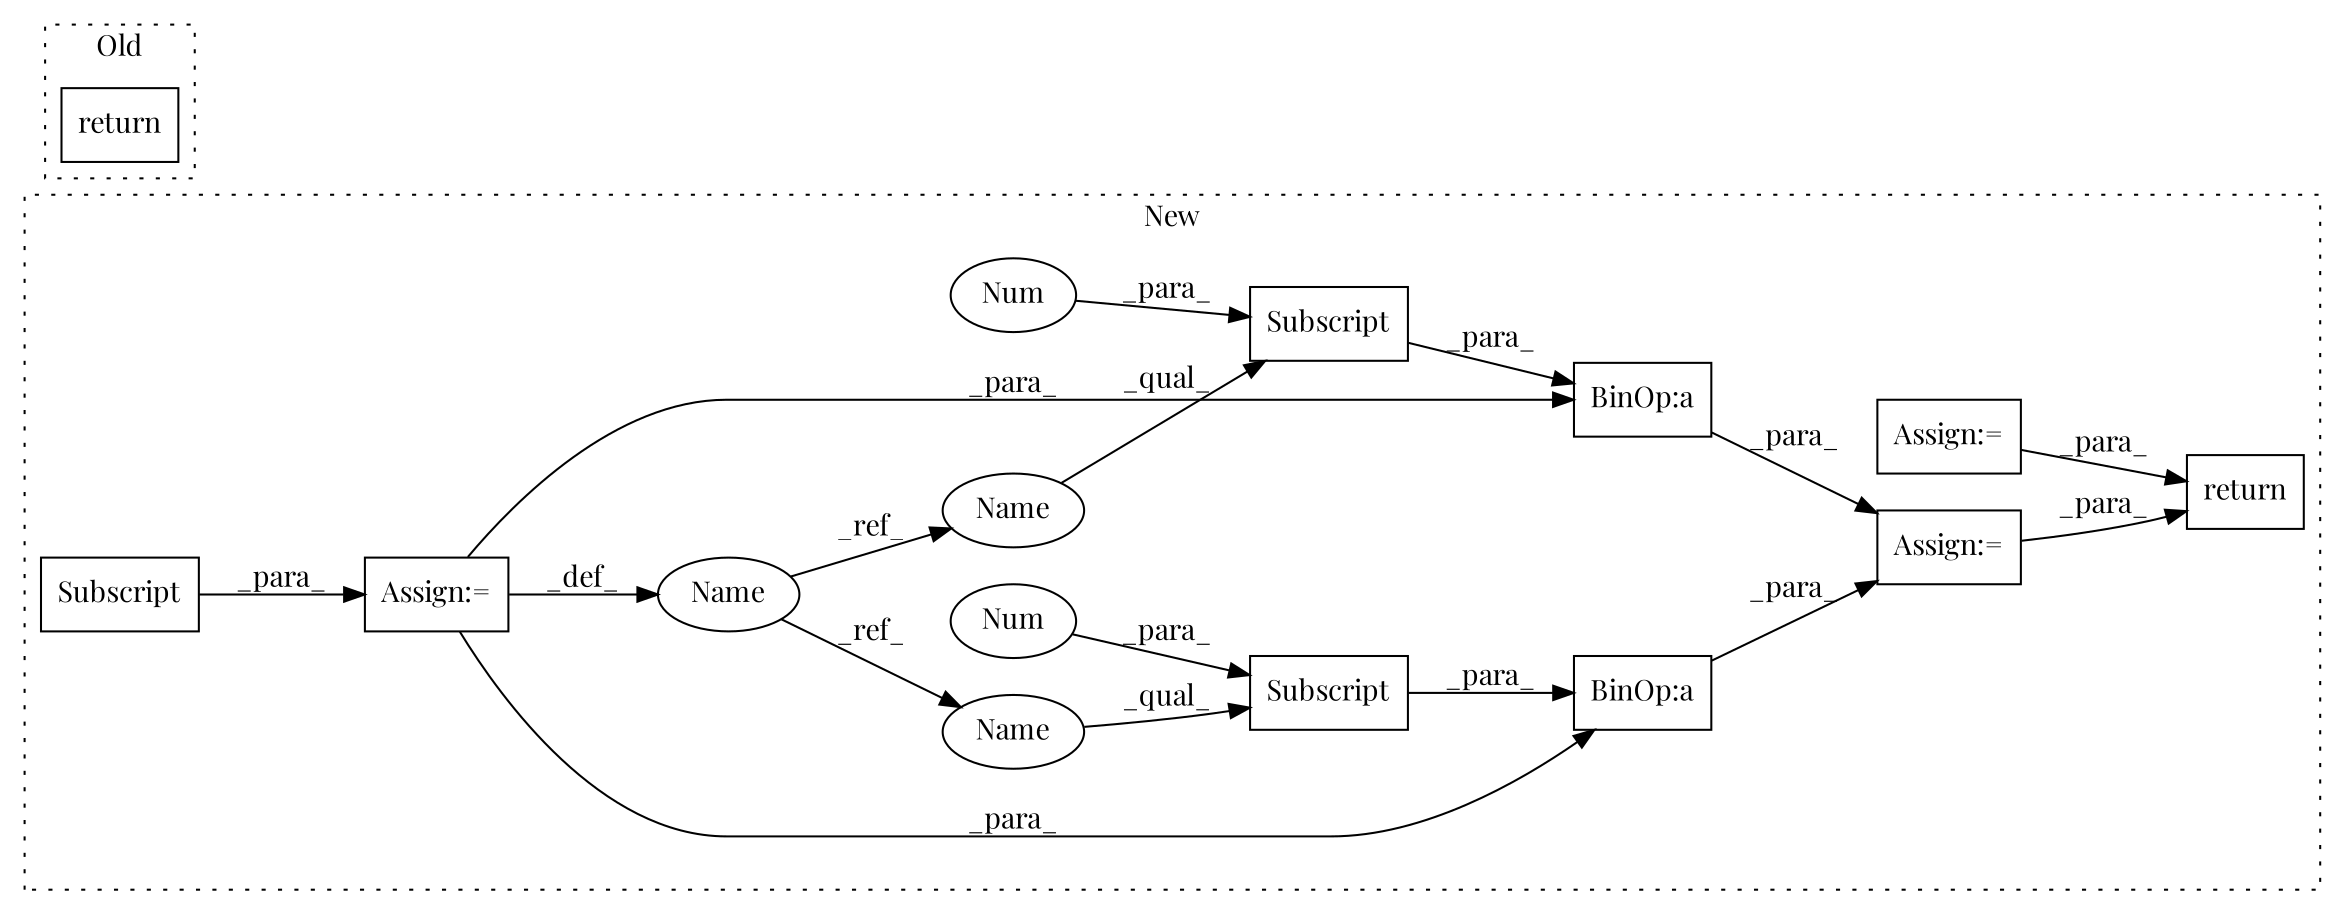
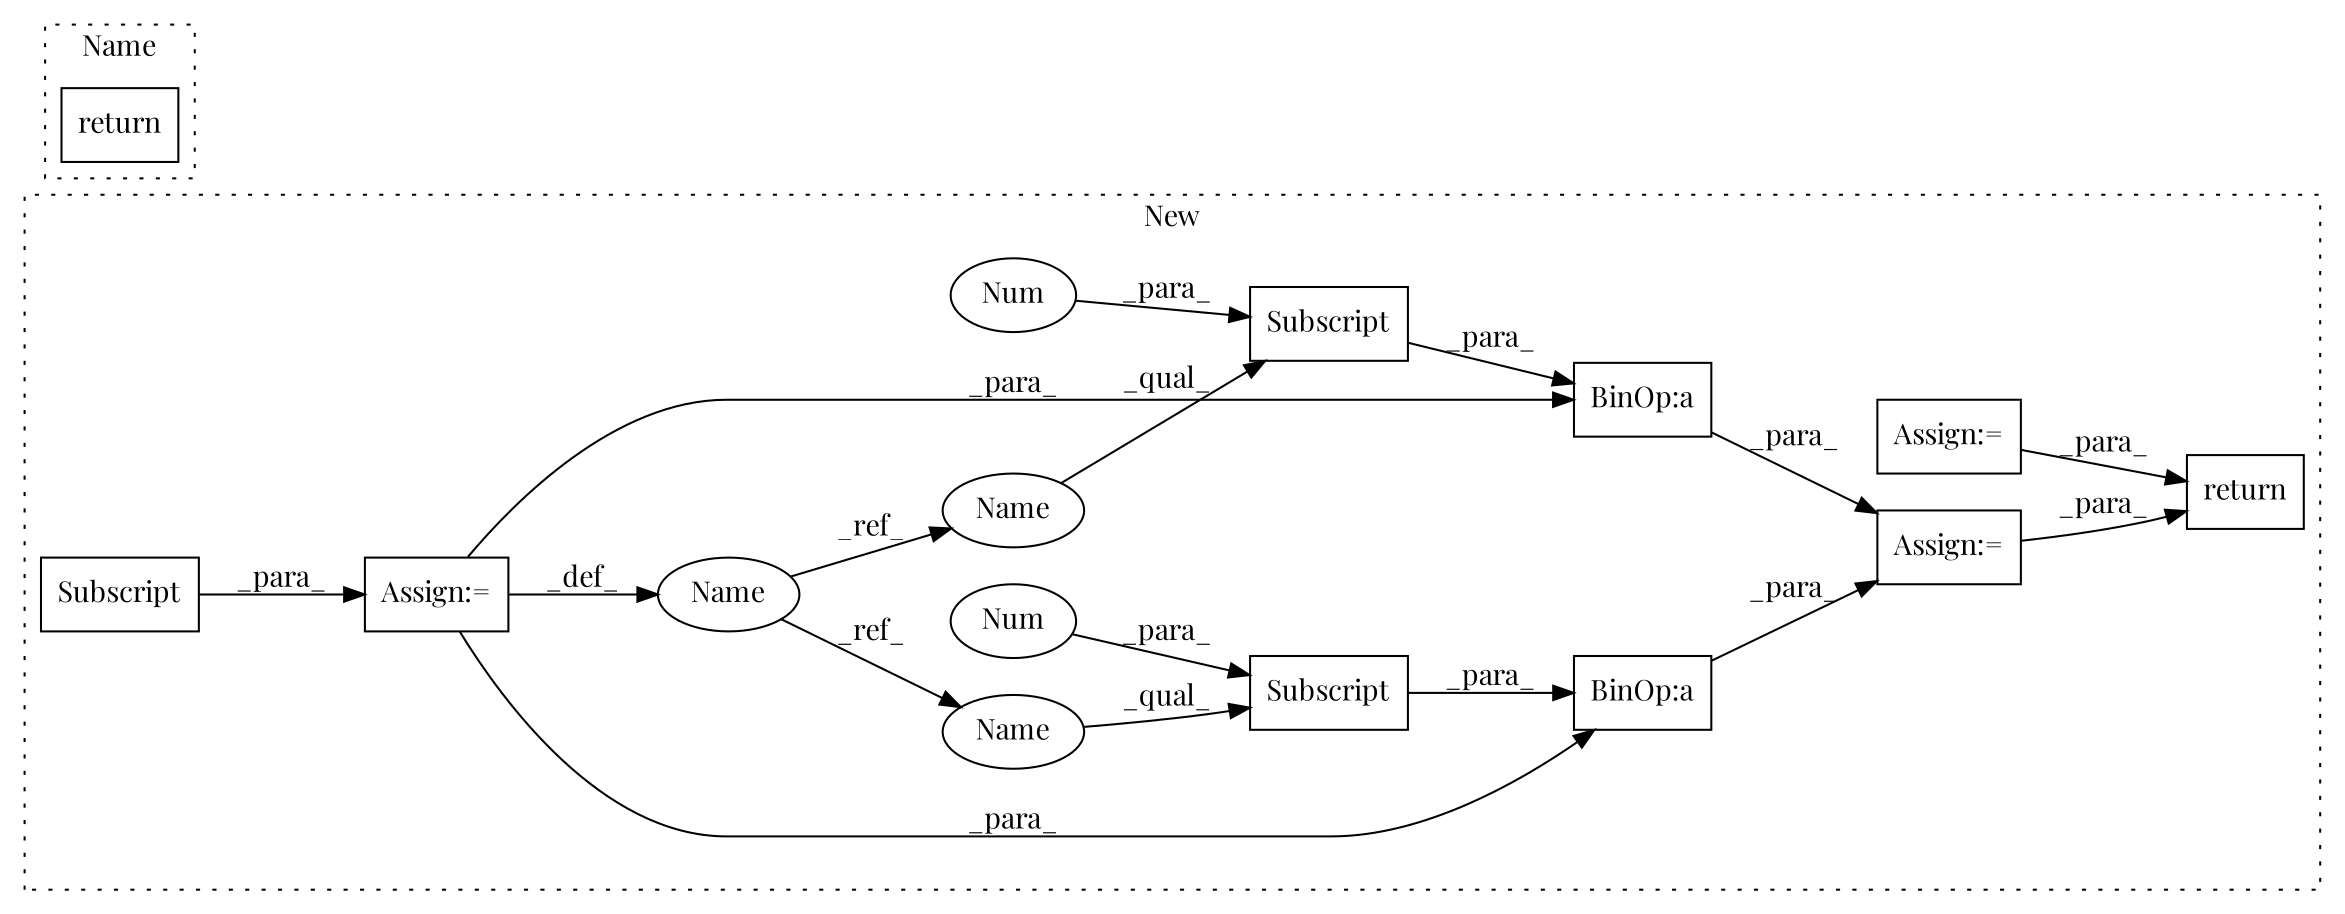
(120, 48) -> (120, 48)
